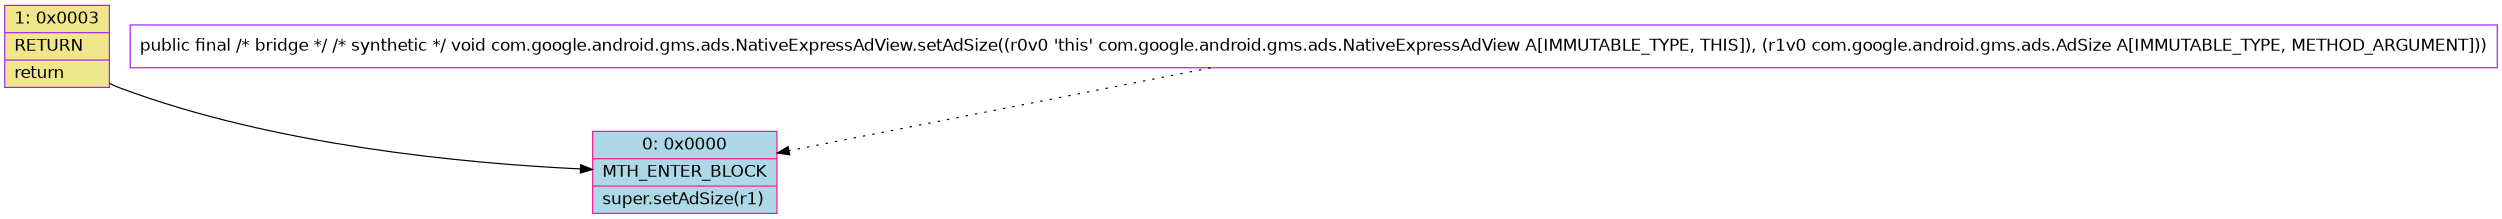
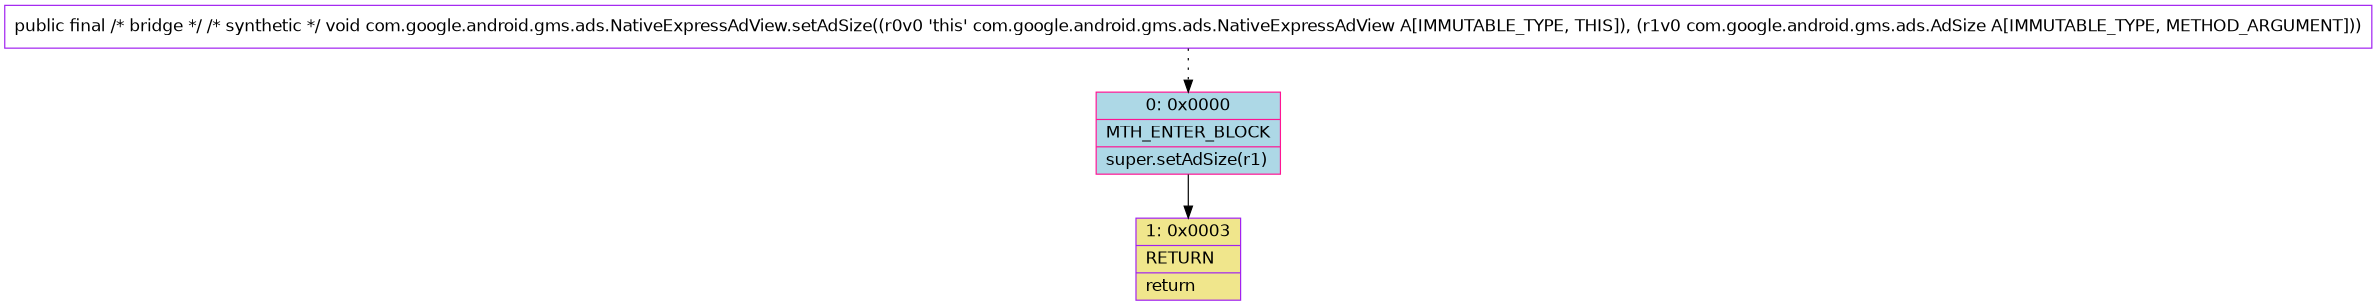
(342, 144) -> (1188, 190)
